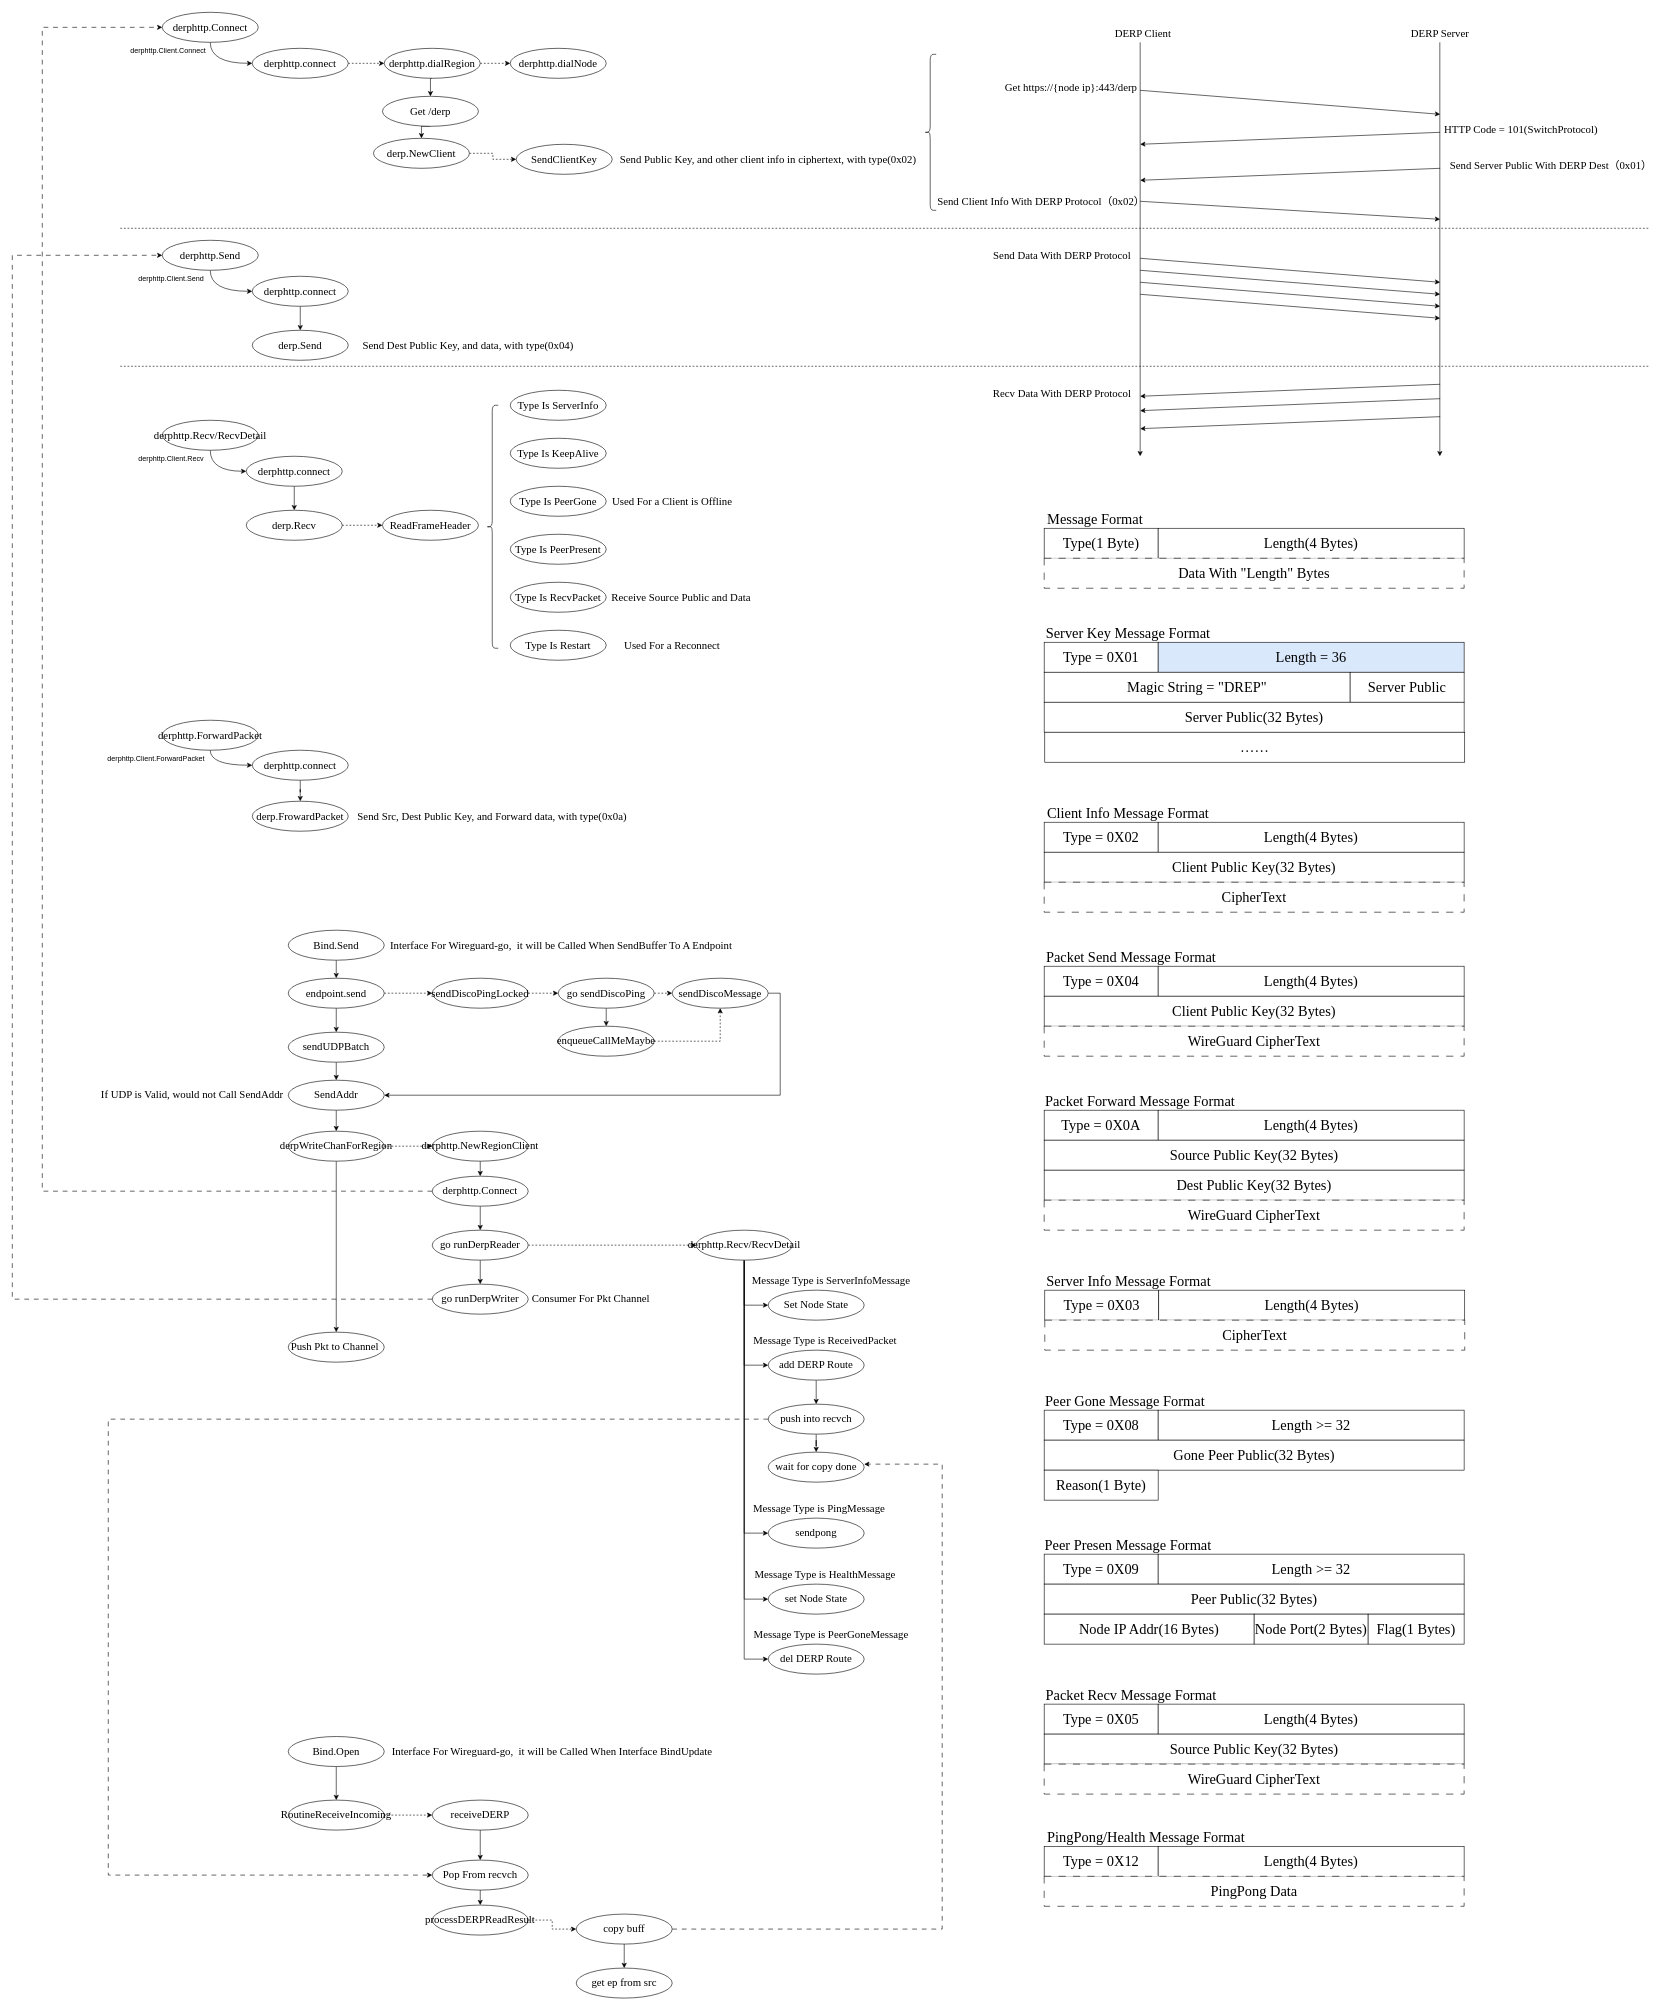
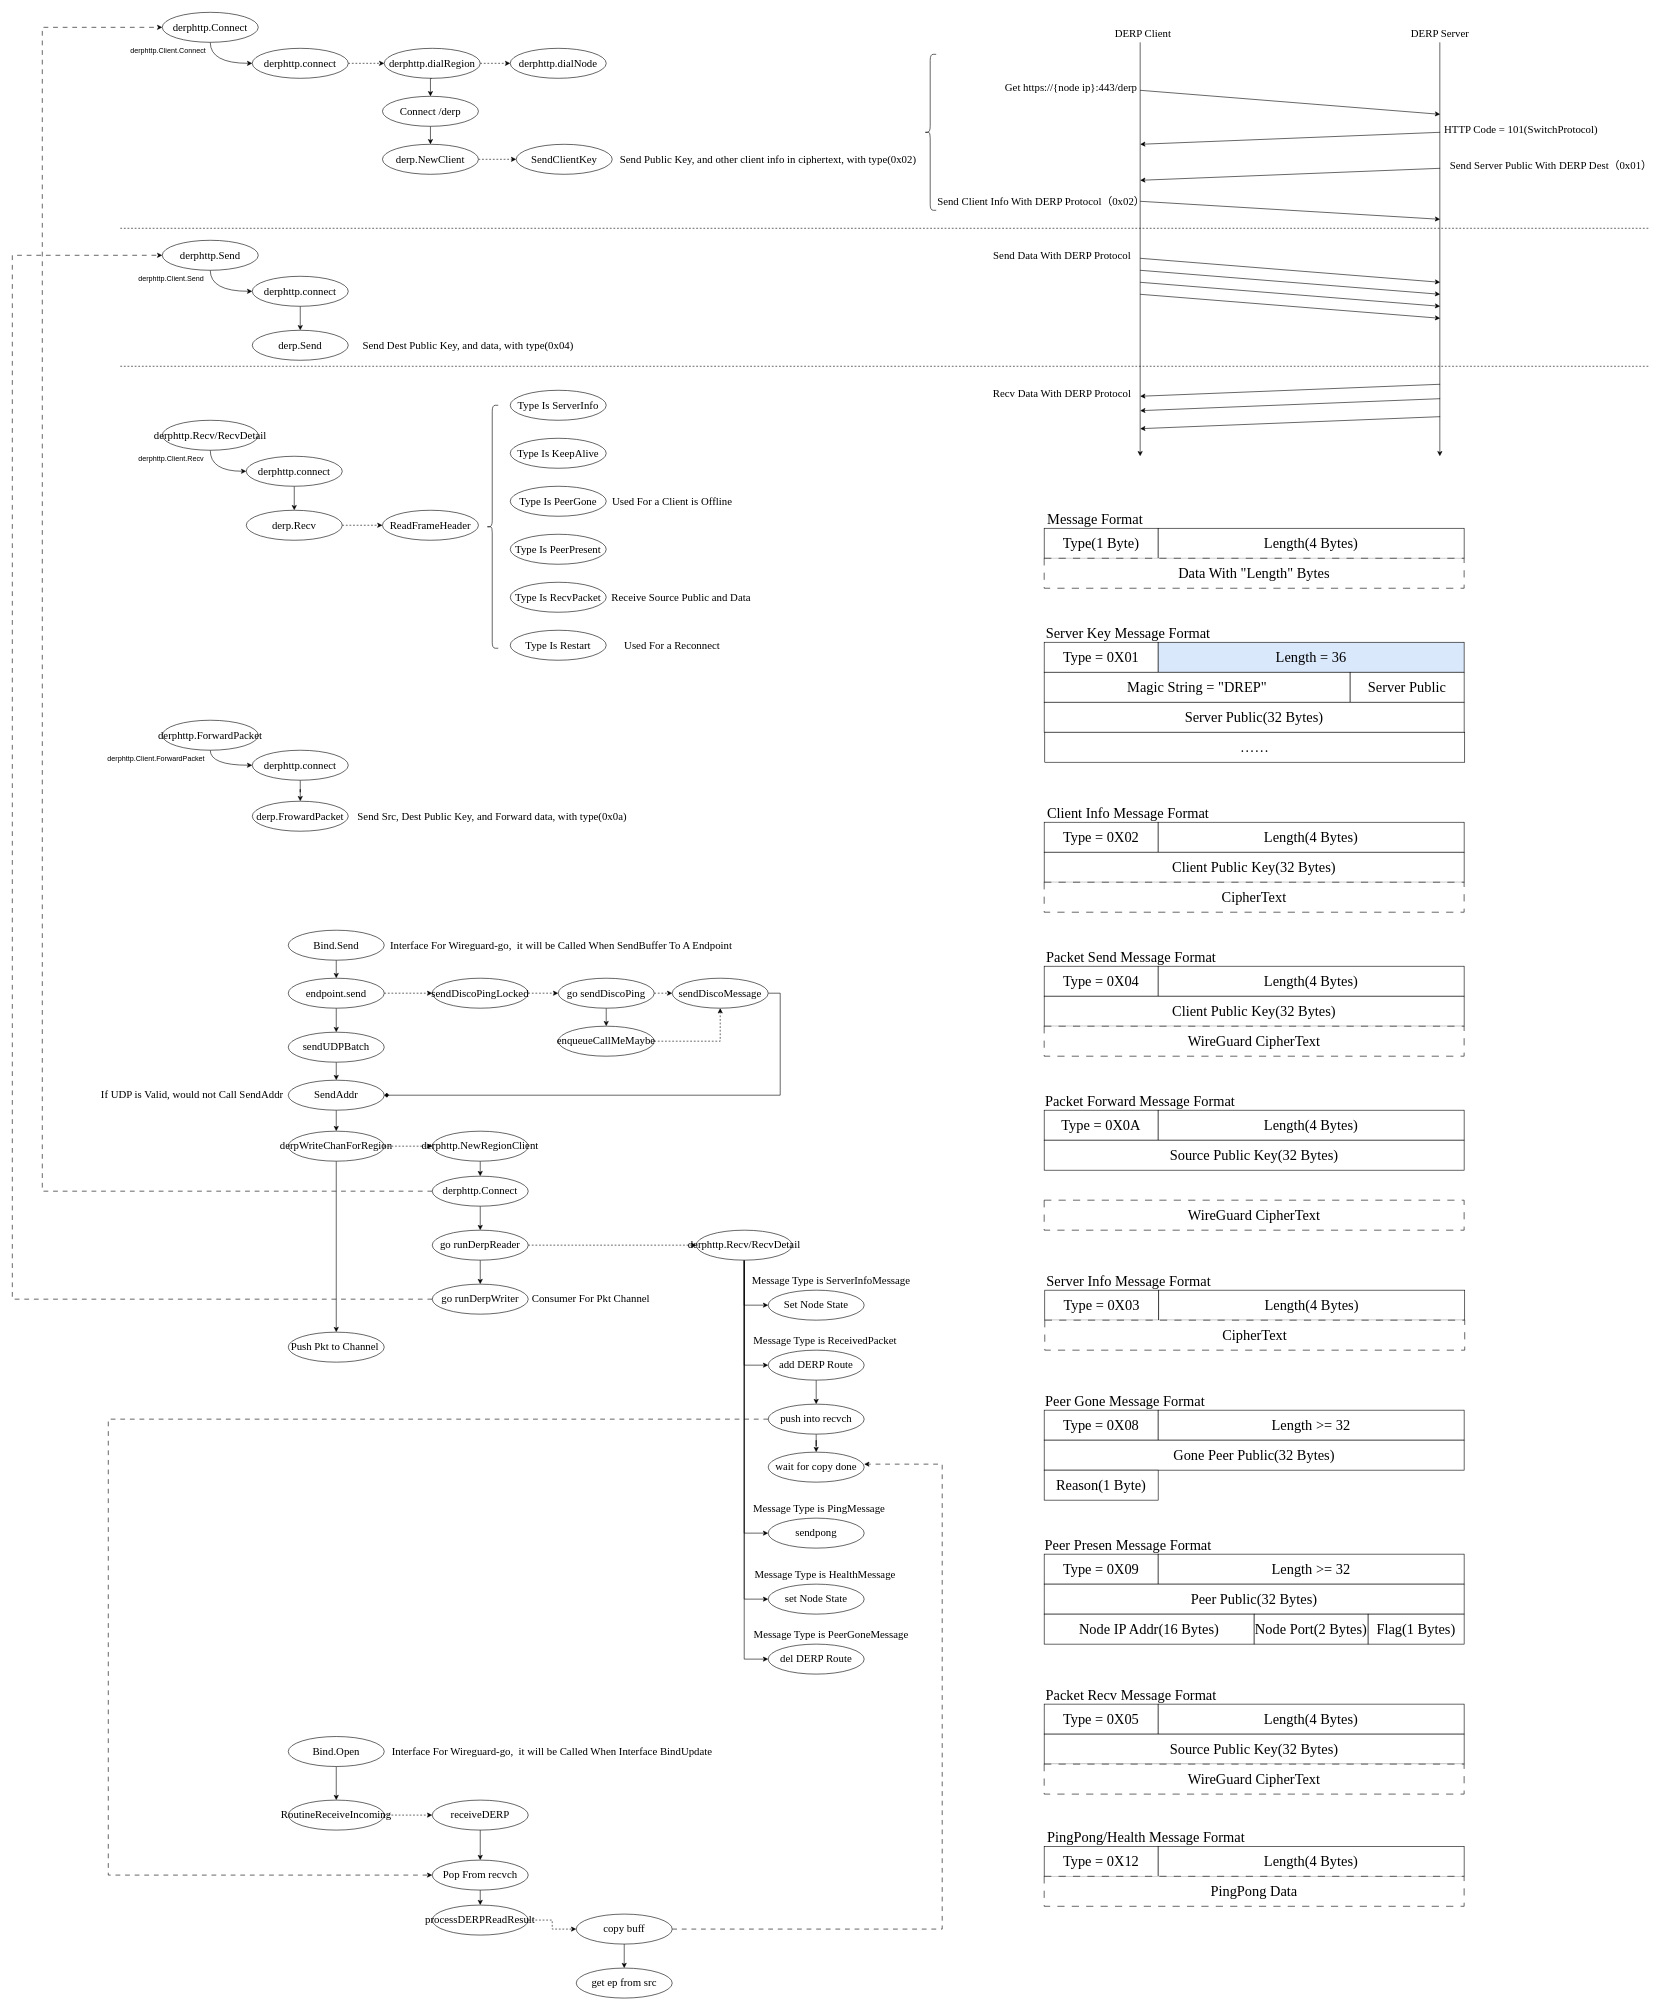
(431, 111) -> (431, 111)
(422, 153) -> (431, 159)
(389, 1095) -> (390, 1095)
(1254, 1185) -> none
